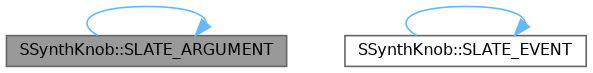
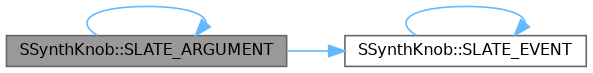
none -> (307, 51)
